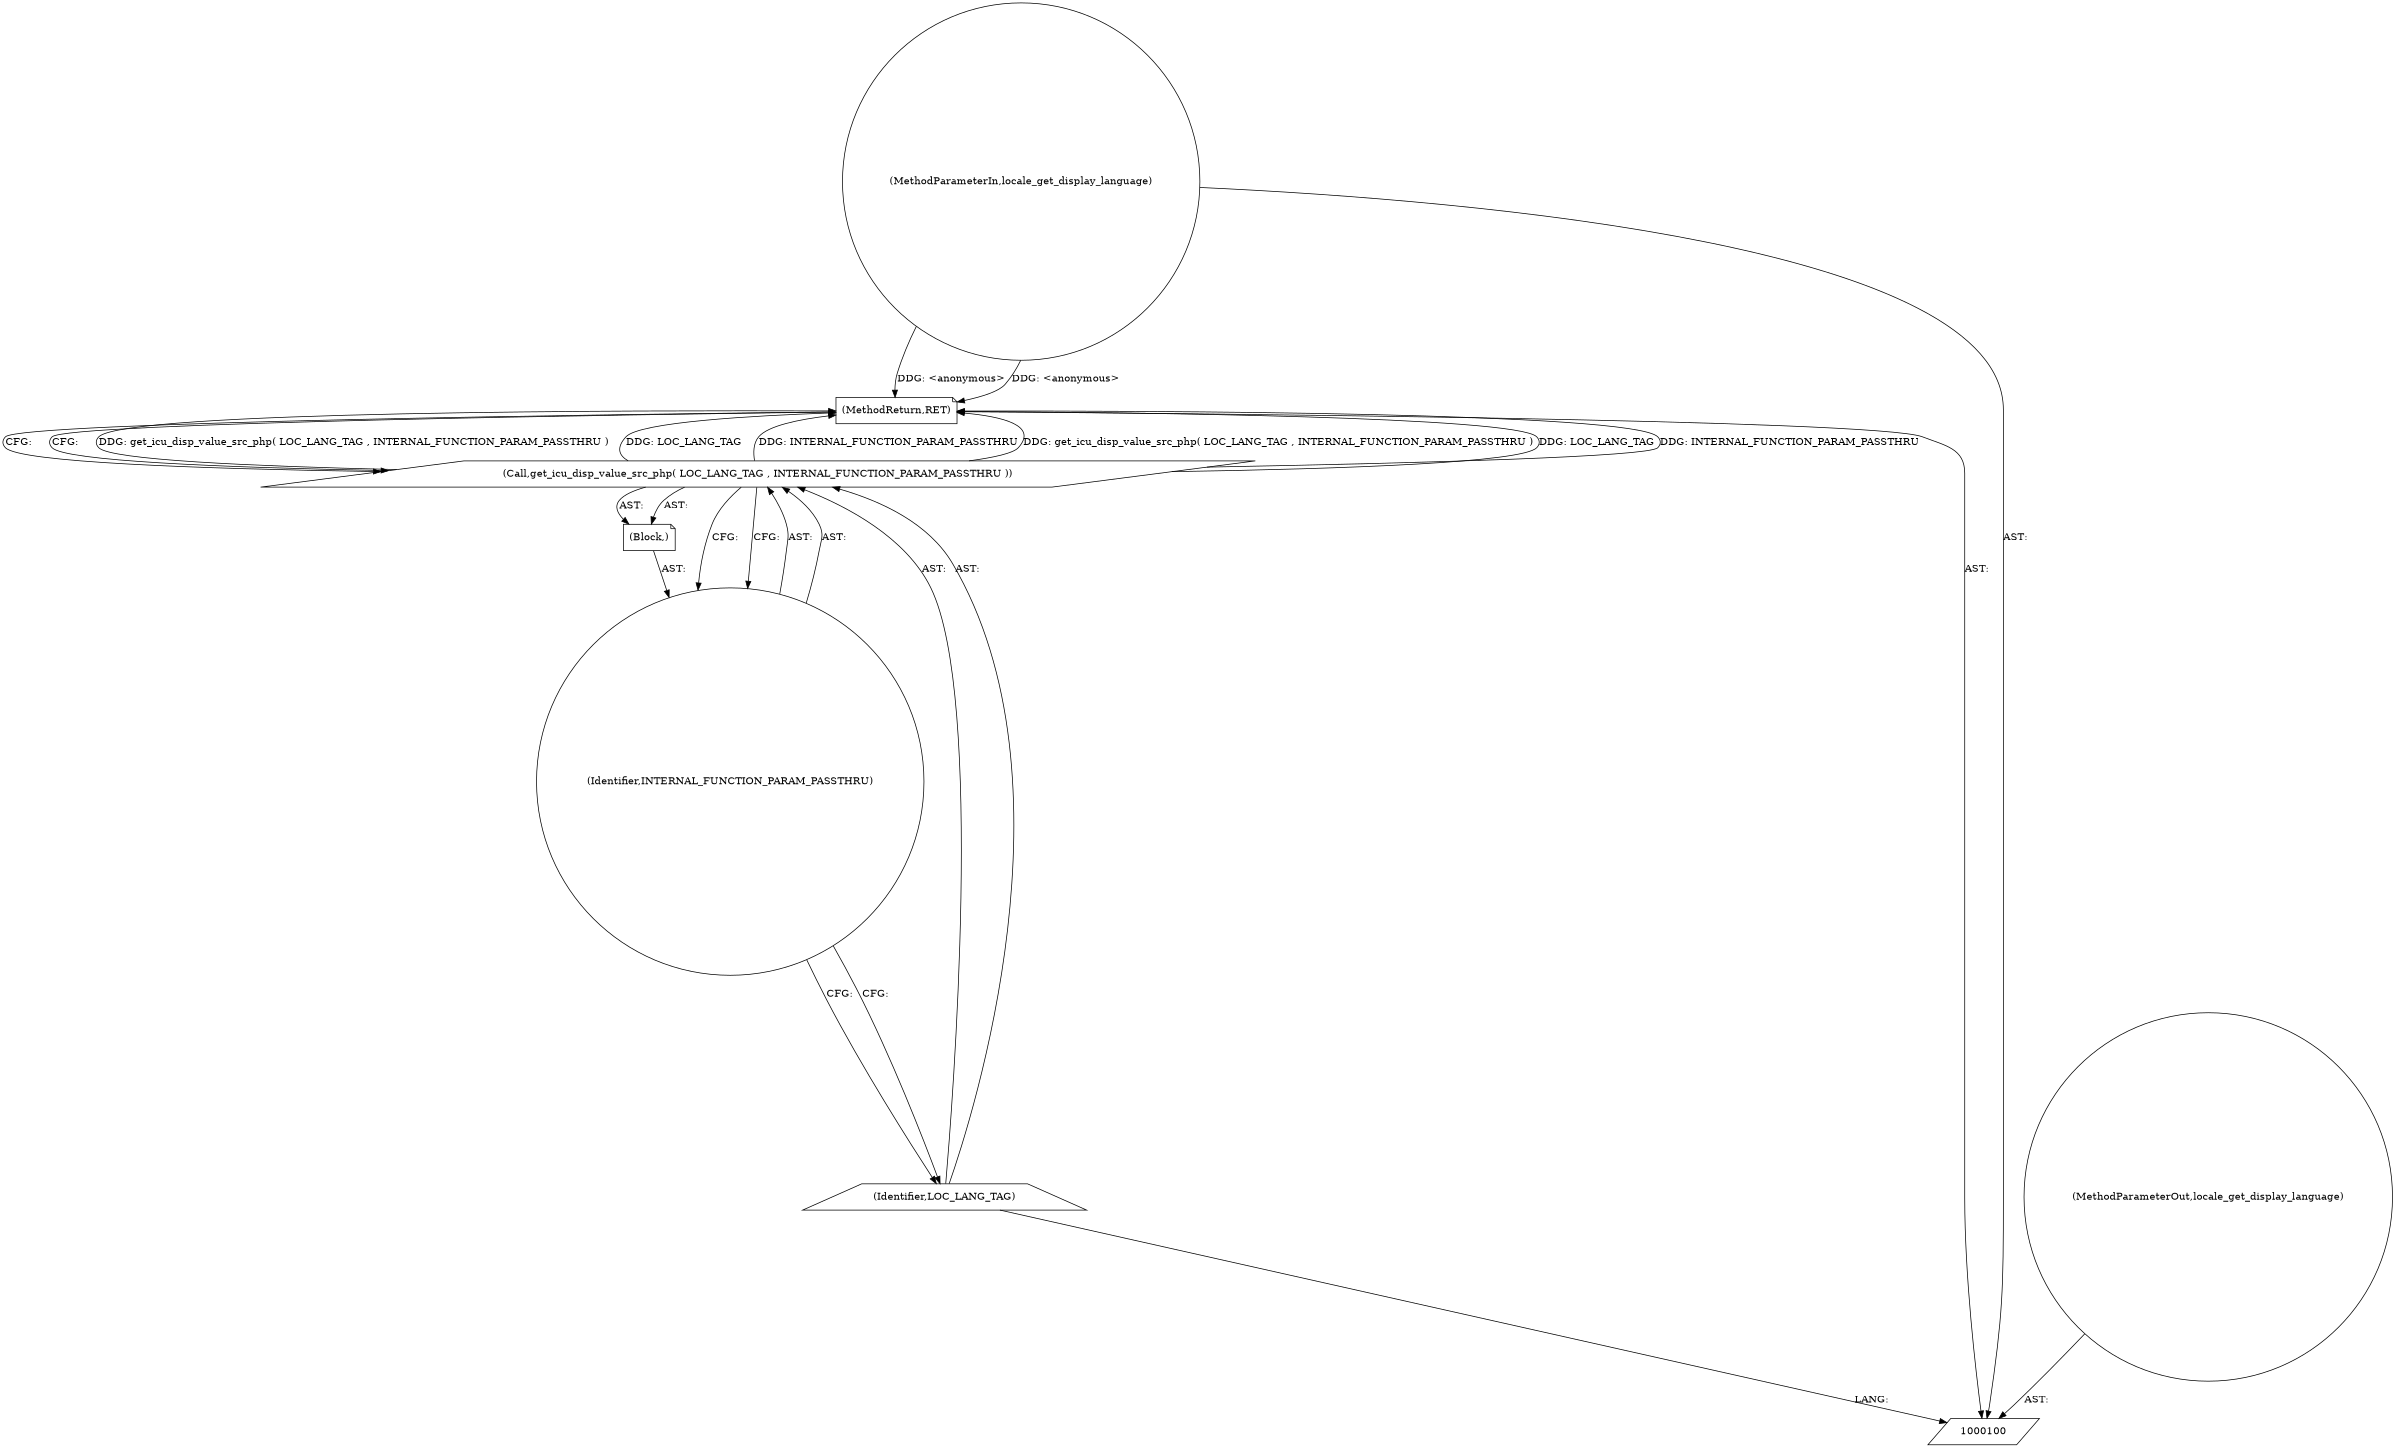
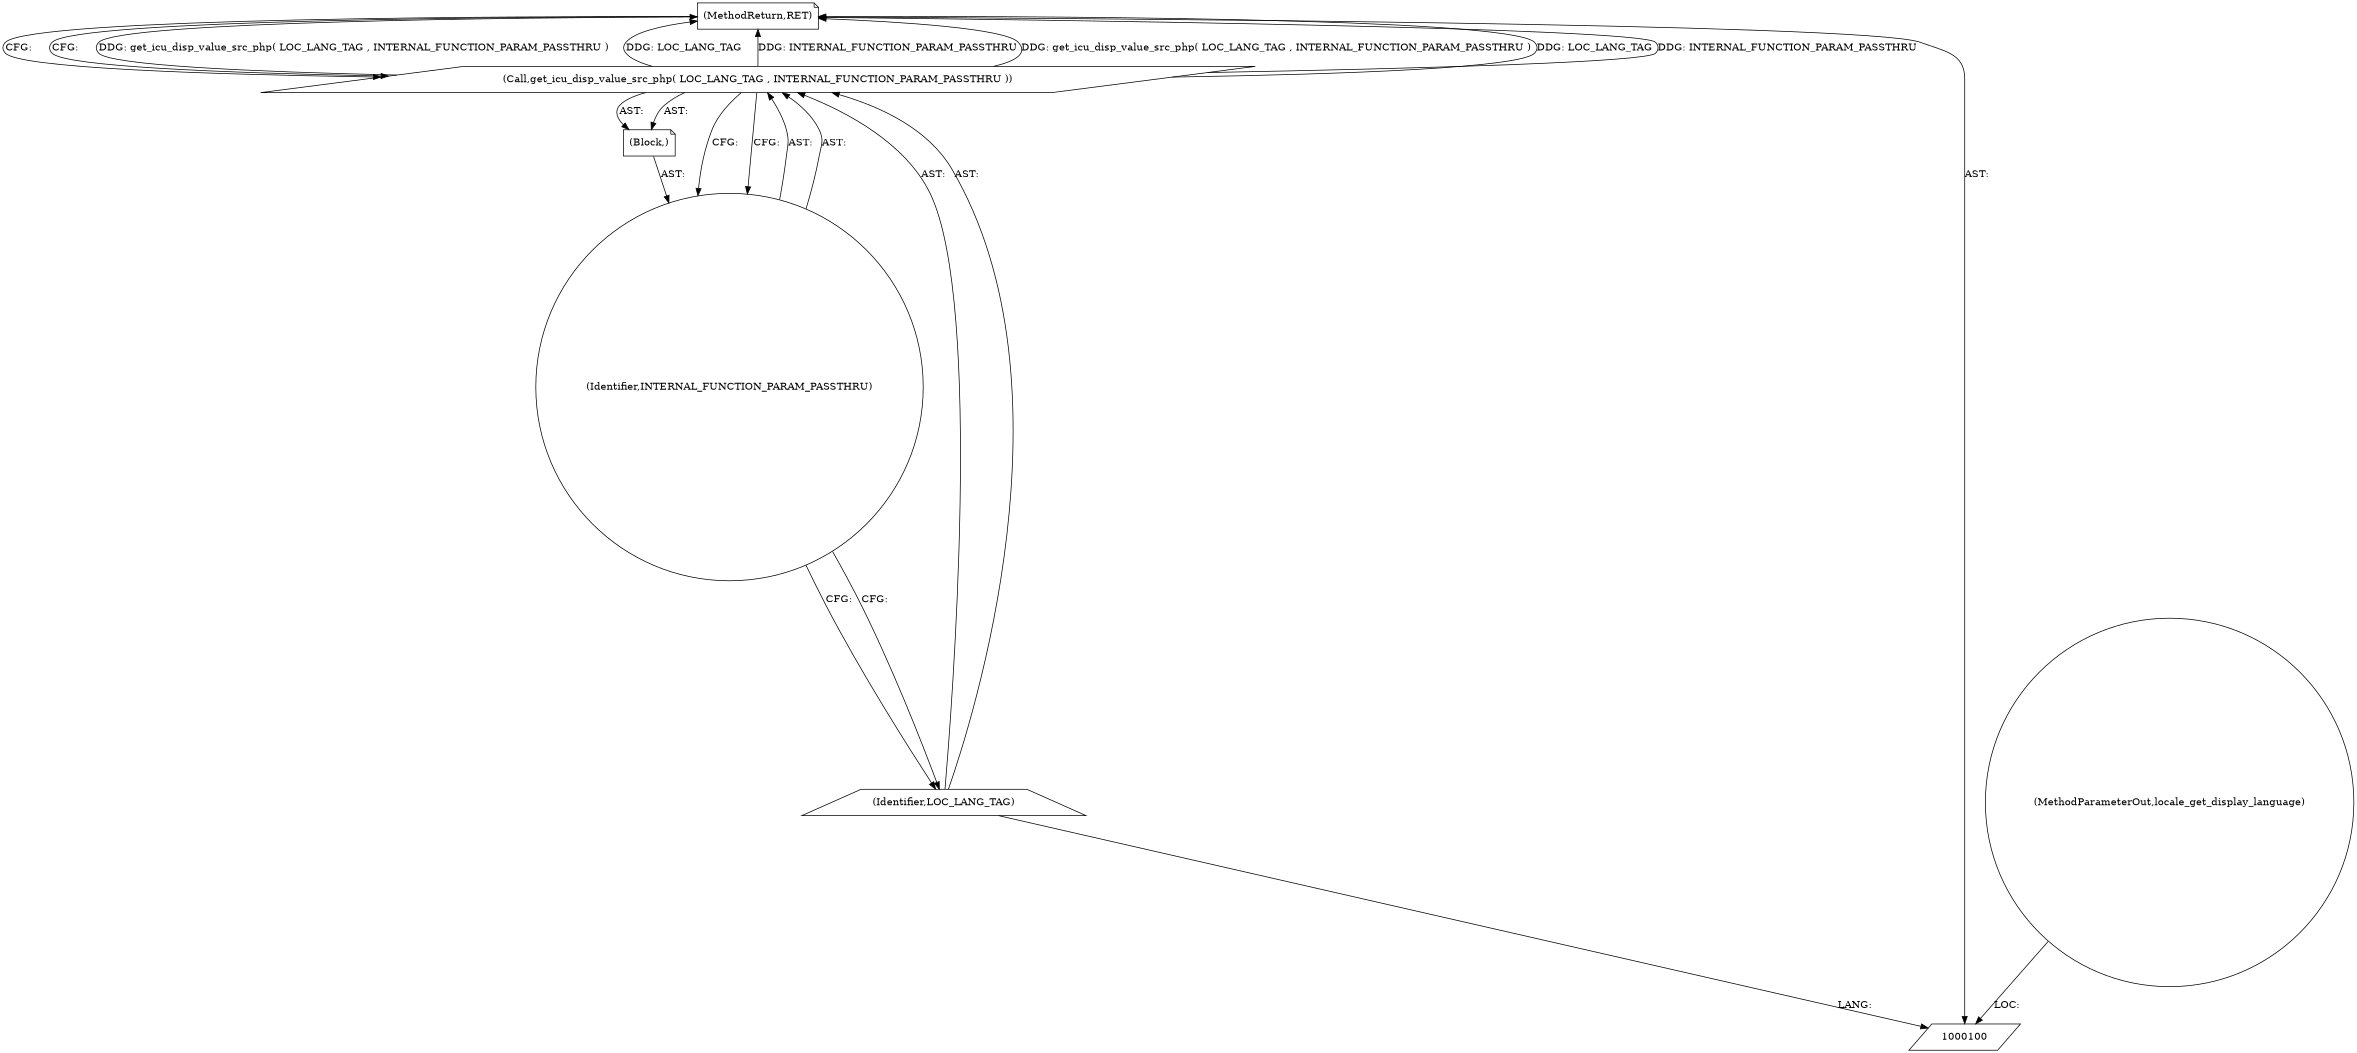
(1021, 182) -> none
(2038, 1400) -> (2008, 1005)
